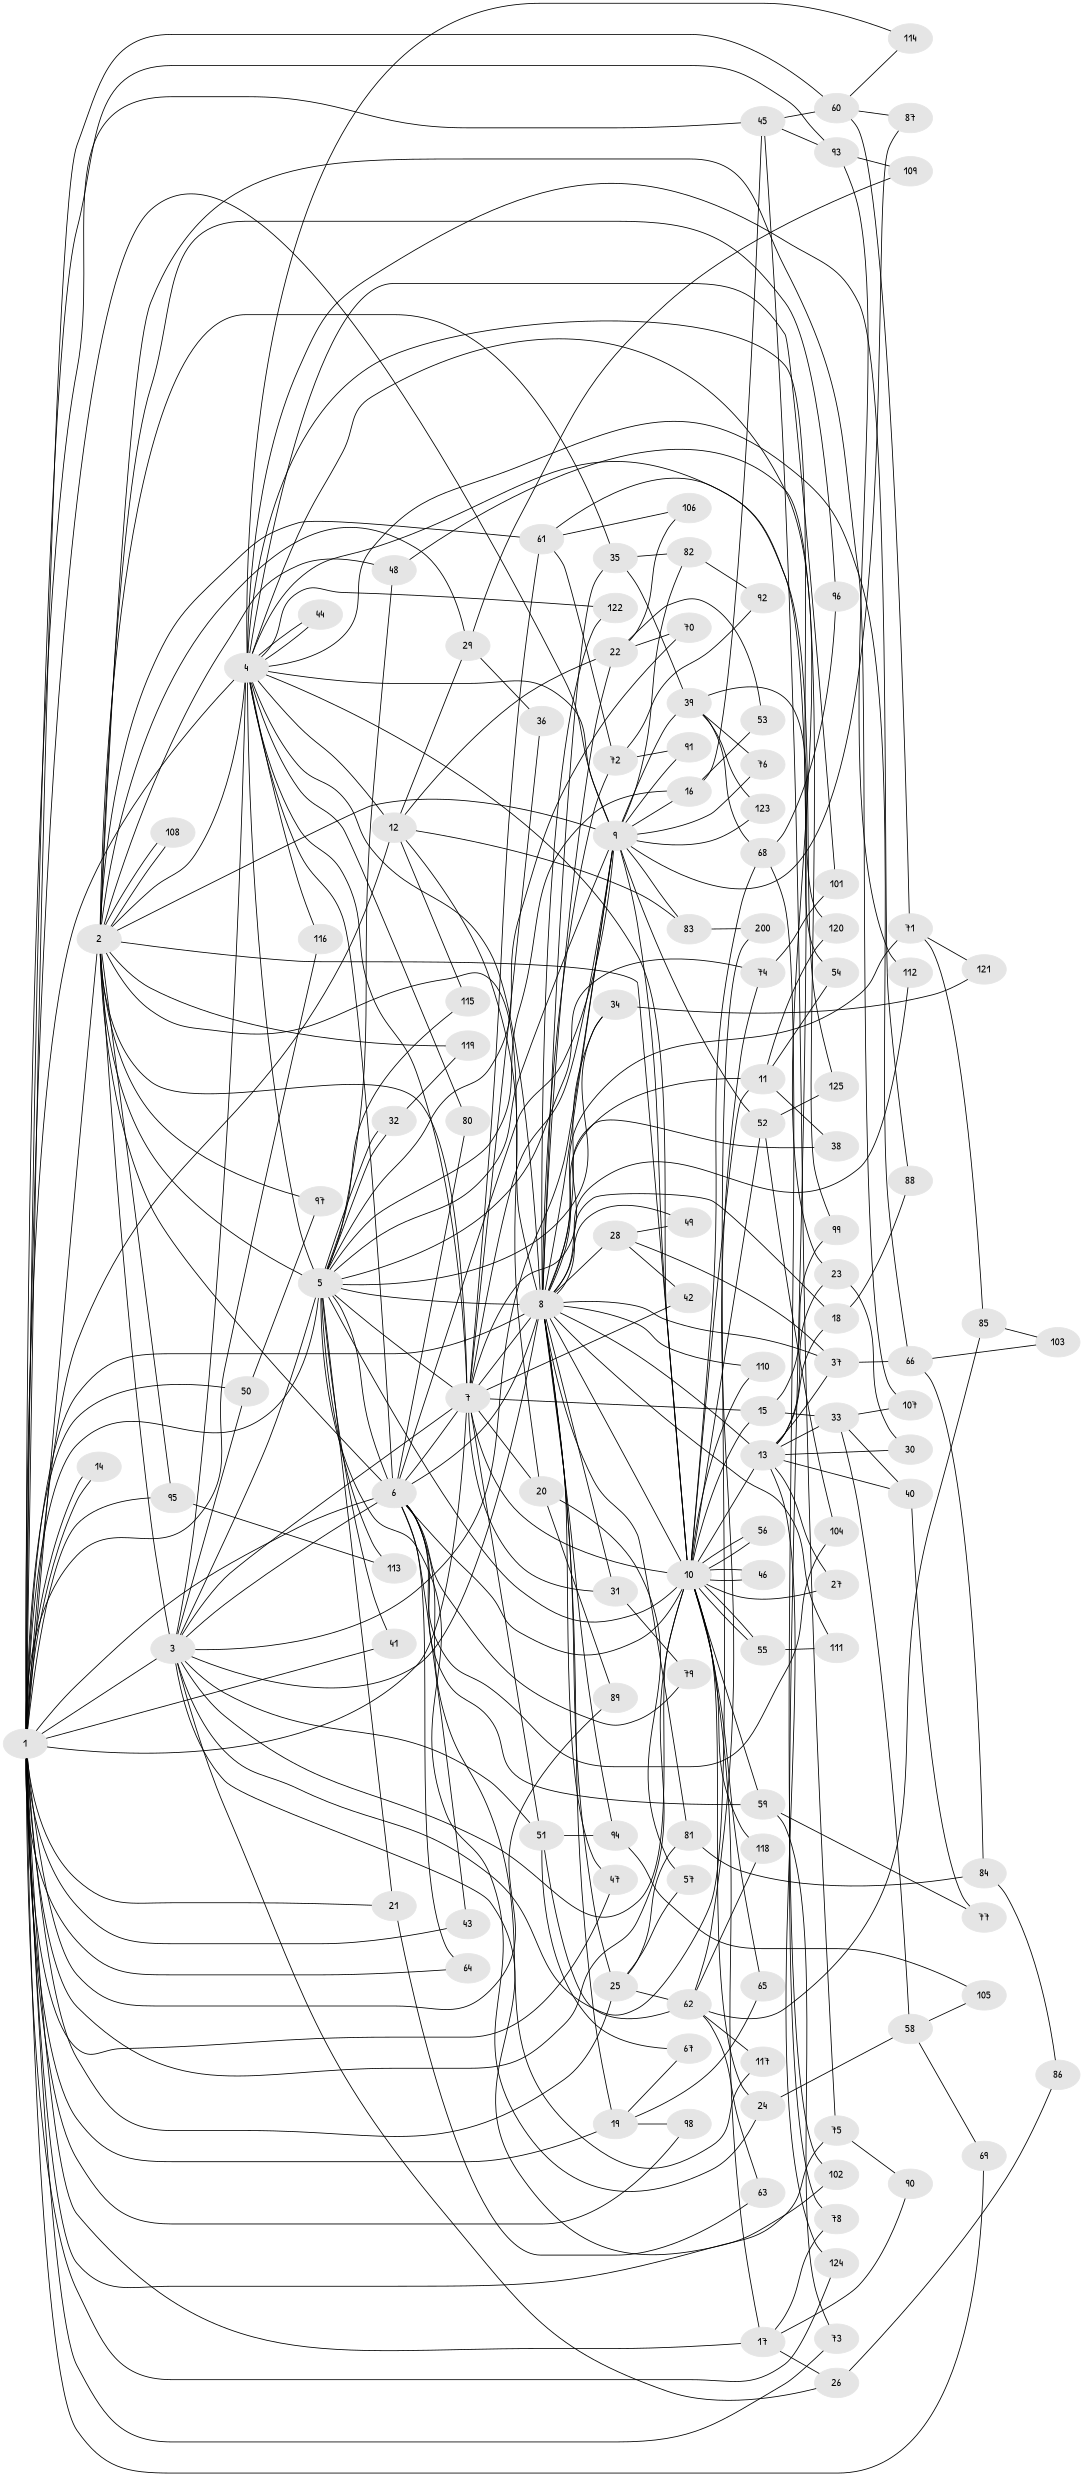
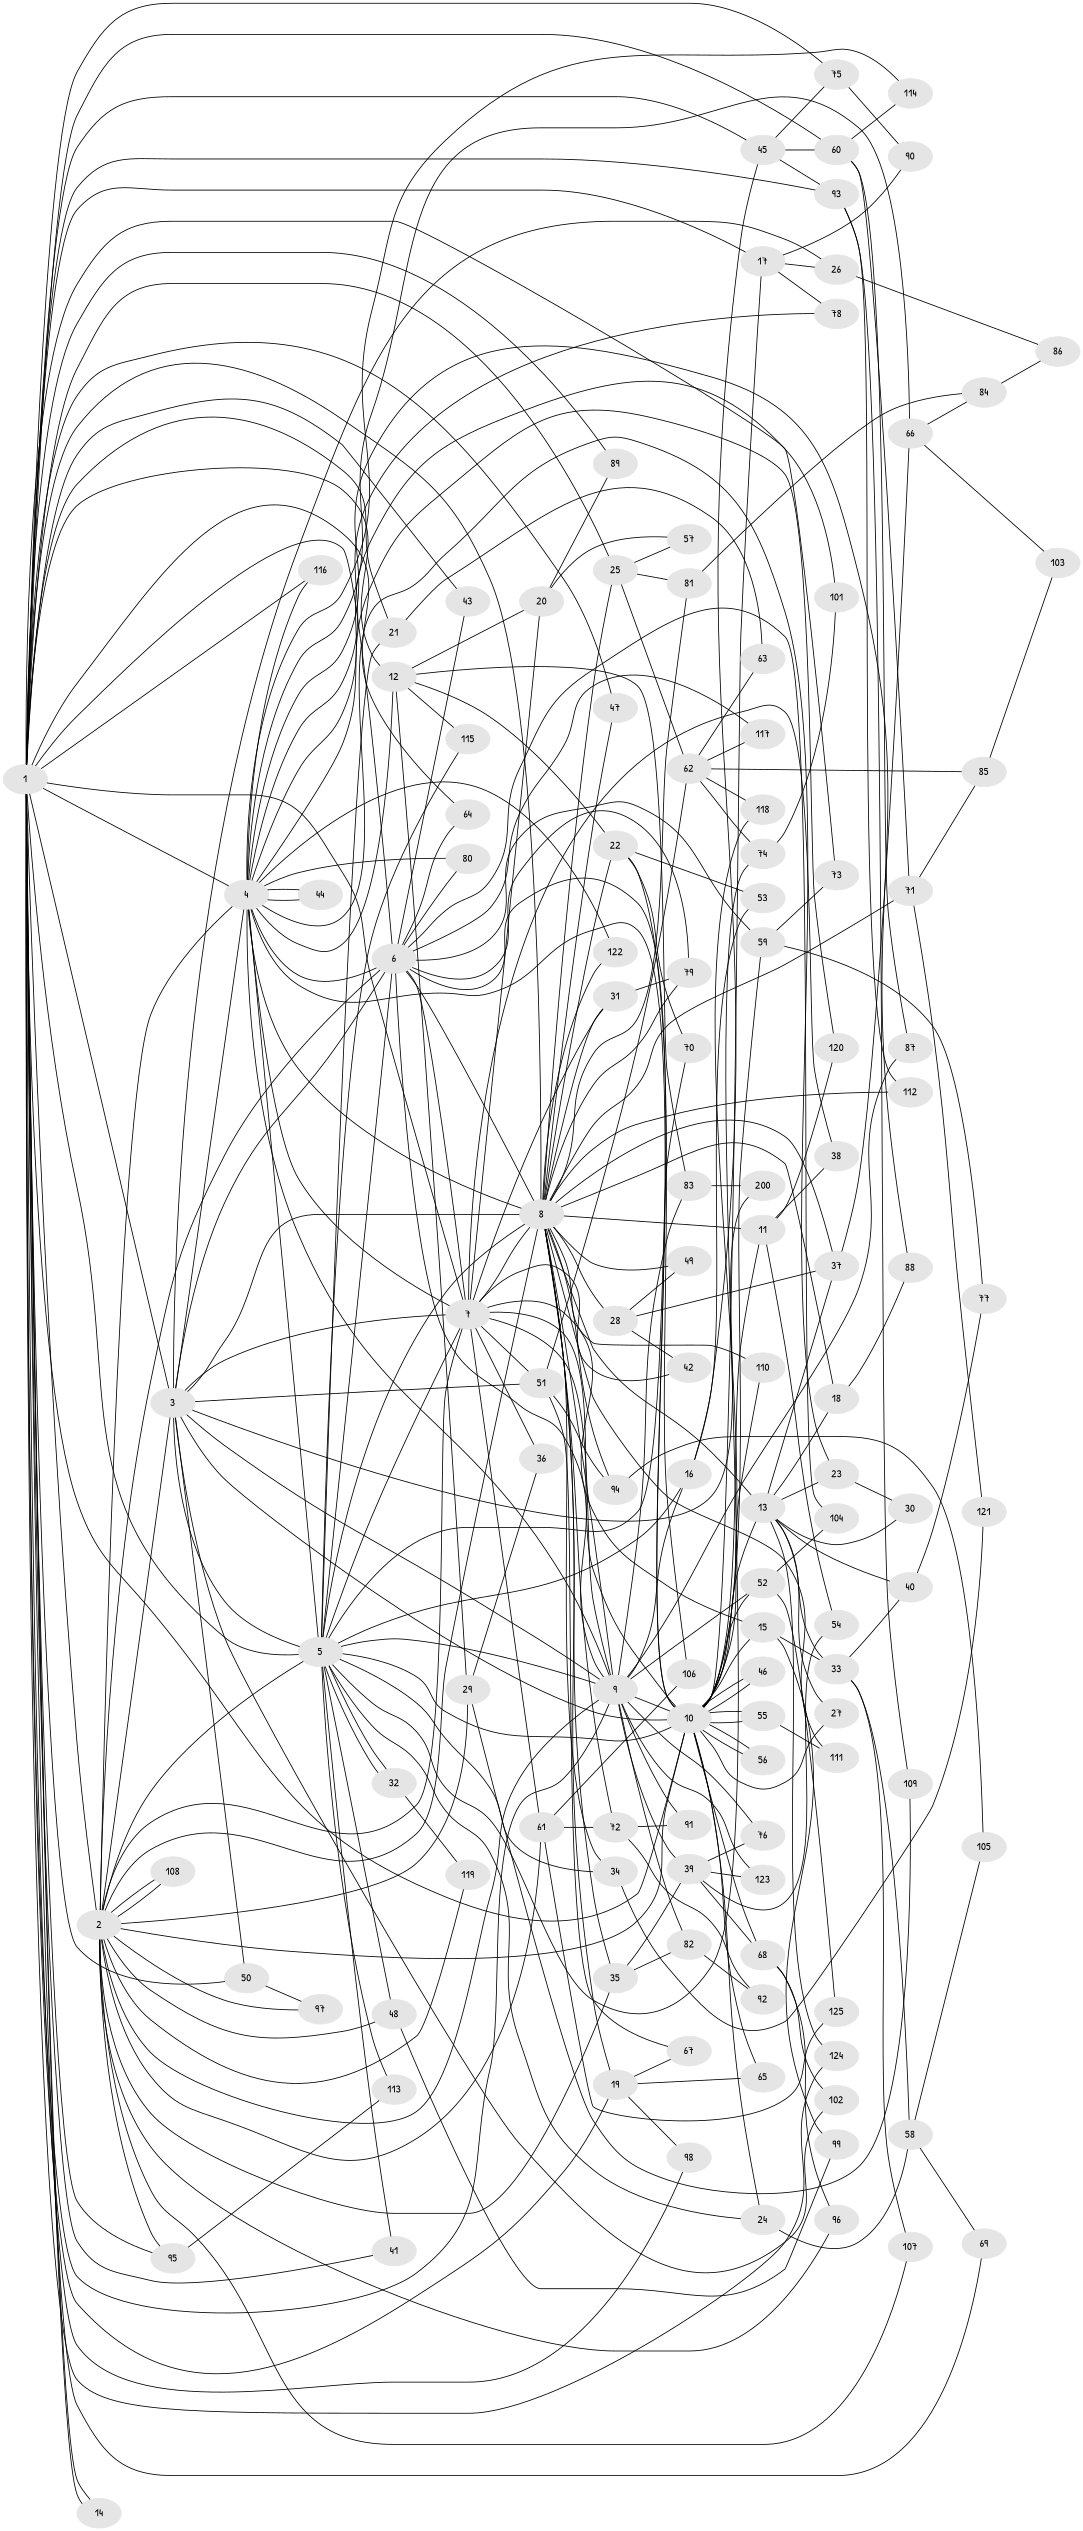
(616, 1440) -> (595, 1082)
